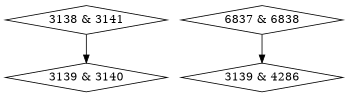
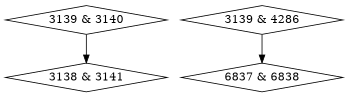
(86, 45) -> (86, 45)
(262, 45) -> (262, 45)
